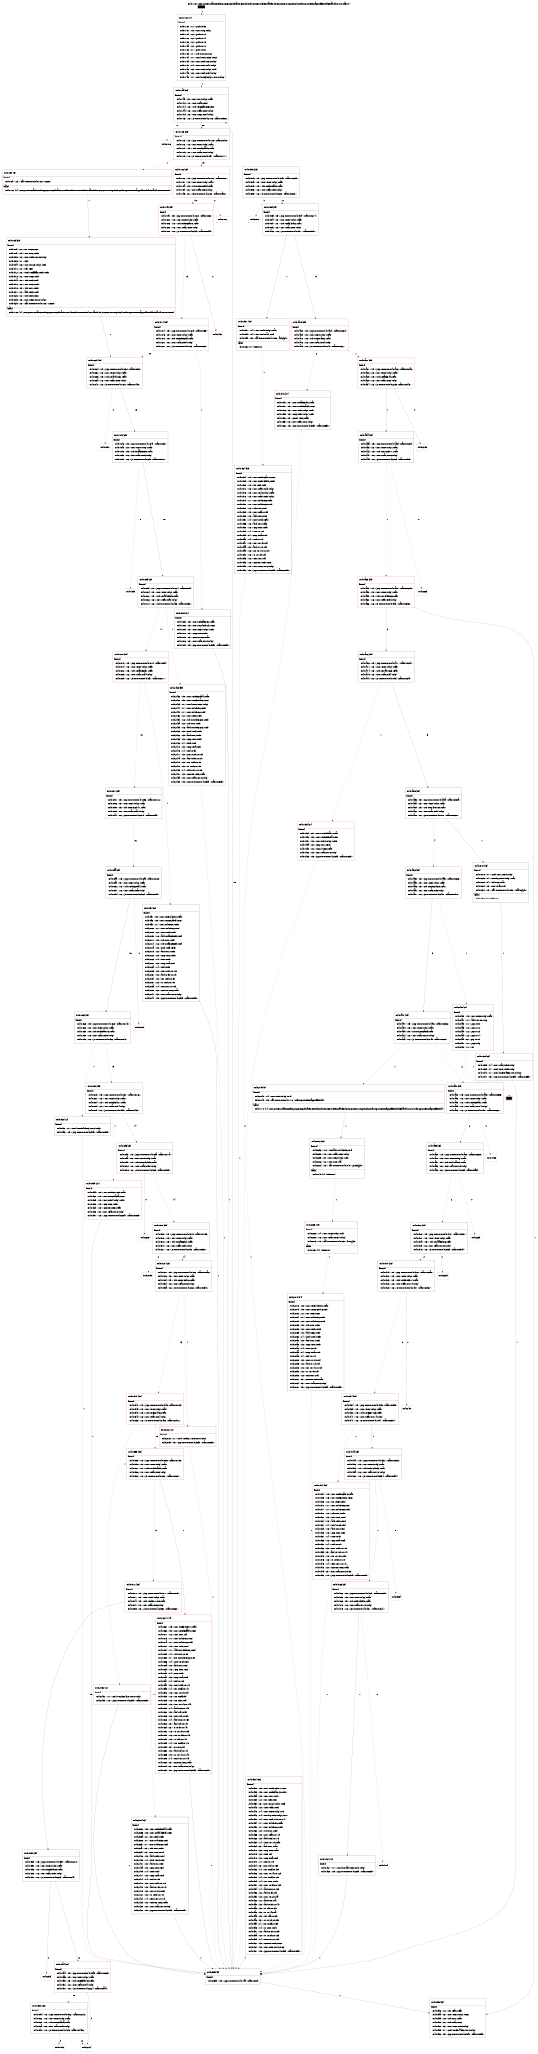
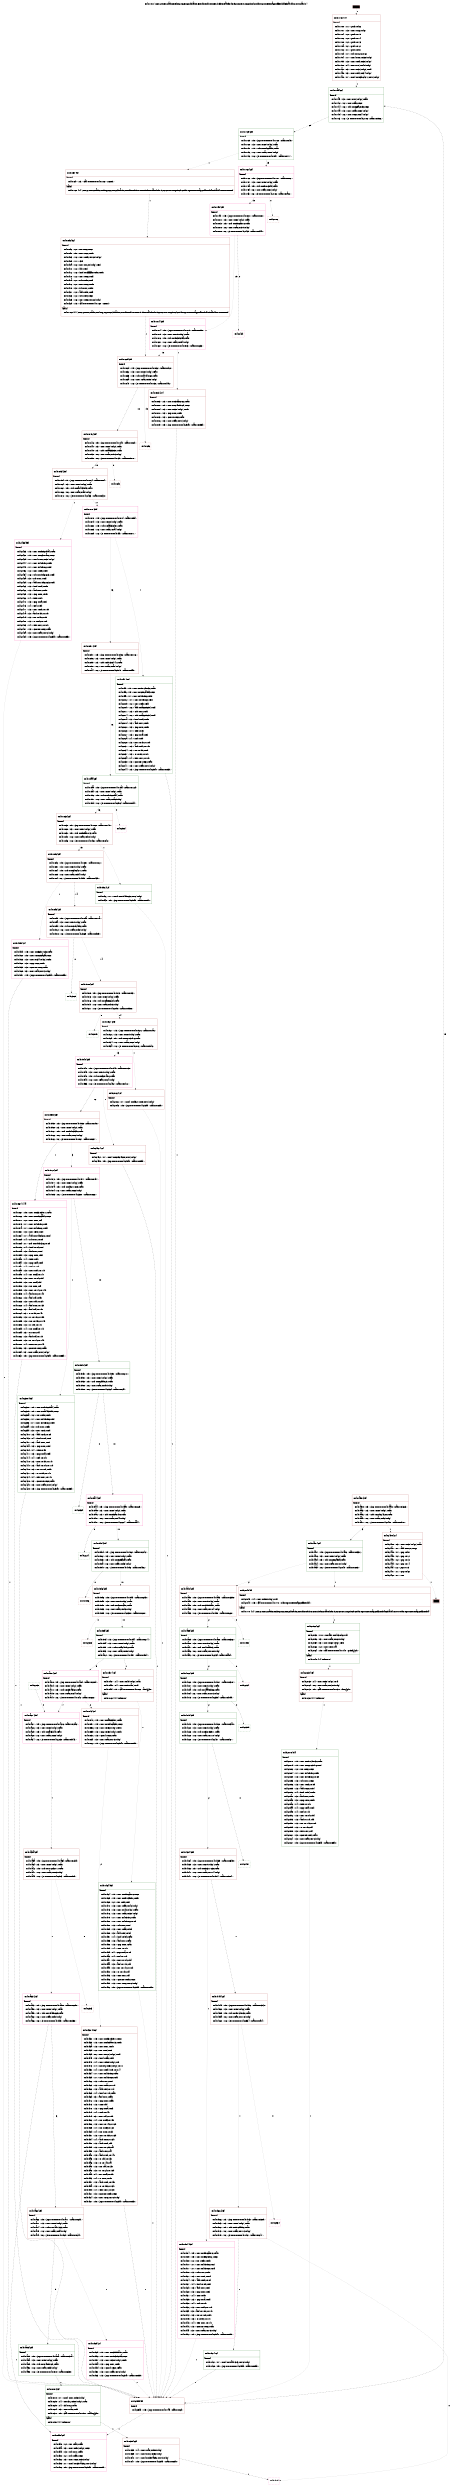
(166, 144) -> none
(113, 410) -> (146, 409)
(407, 415) -> (40, 1700)
(433, 842) -> none
(244, 1197) -> (98, 1886)
(516, 1622) -> (223, 2469)
(78, 2039) -> (121, 1578)
